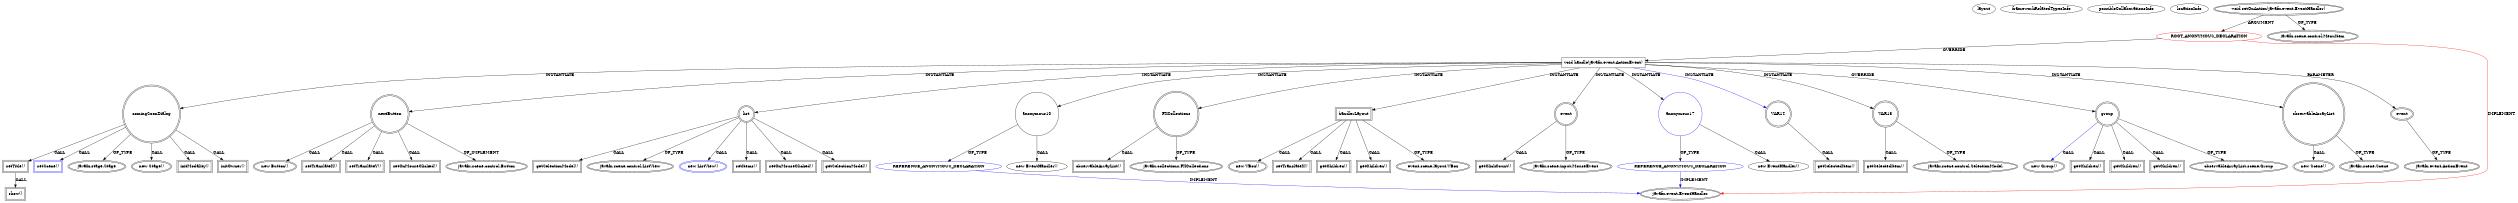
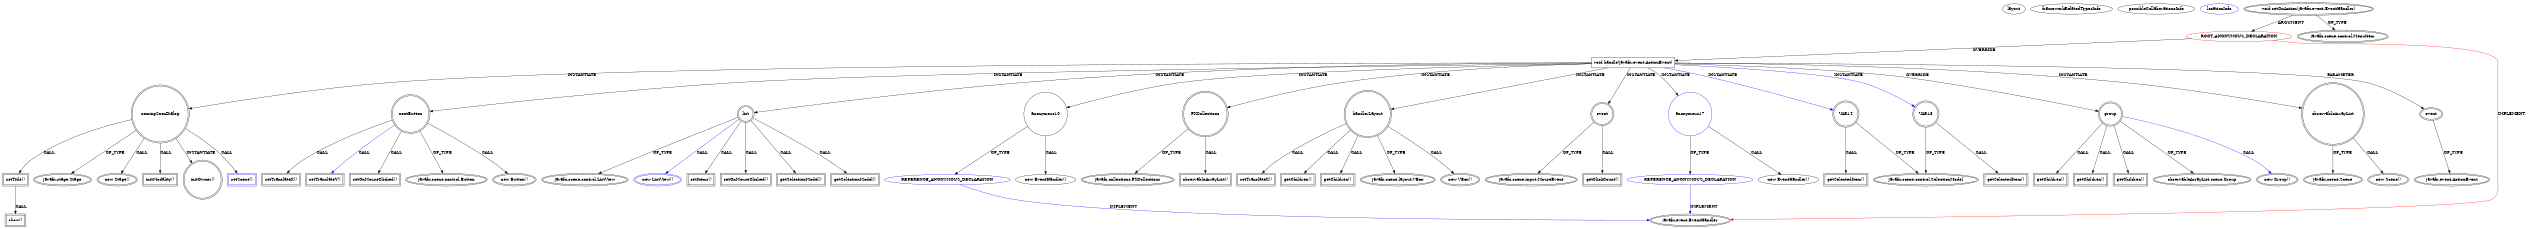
(2189, 9) -> (2219, 9)
(1760, 76) -> (1796, 73)
(1354, 114) -> (1368, 114)
(725, 139) -> (703, 146)
(375, 145) -> (363, 147)
none -> (1886, 147)
(219, 153) -> (201, 153)
(481, 153) -> (443, 153)
(233, 166) -> (203, 180)
(1433, 166) -> (1398, 180)
